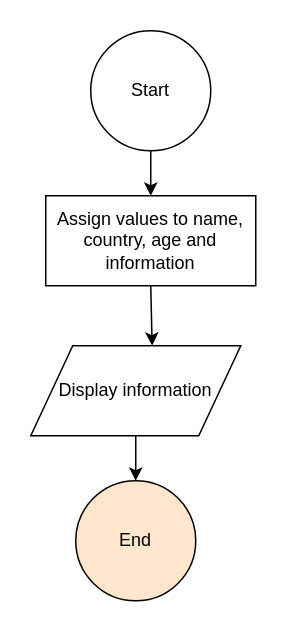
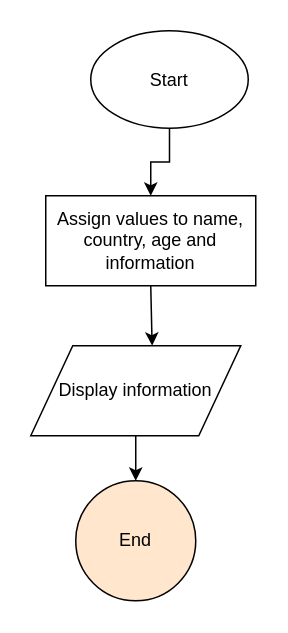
(151, 91) -> (170, 80)
